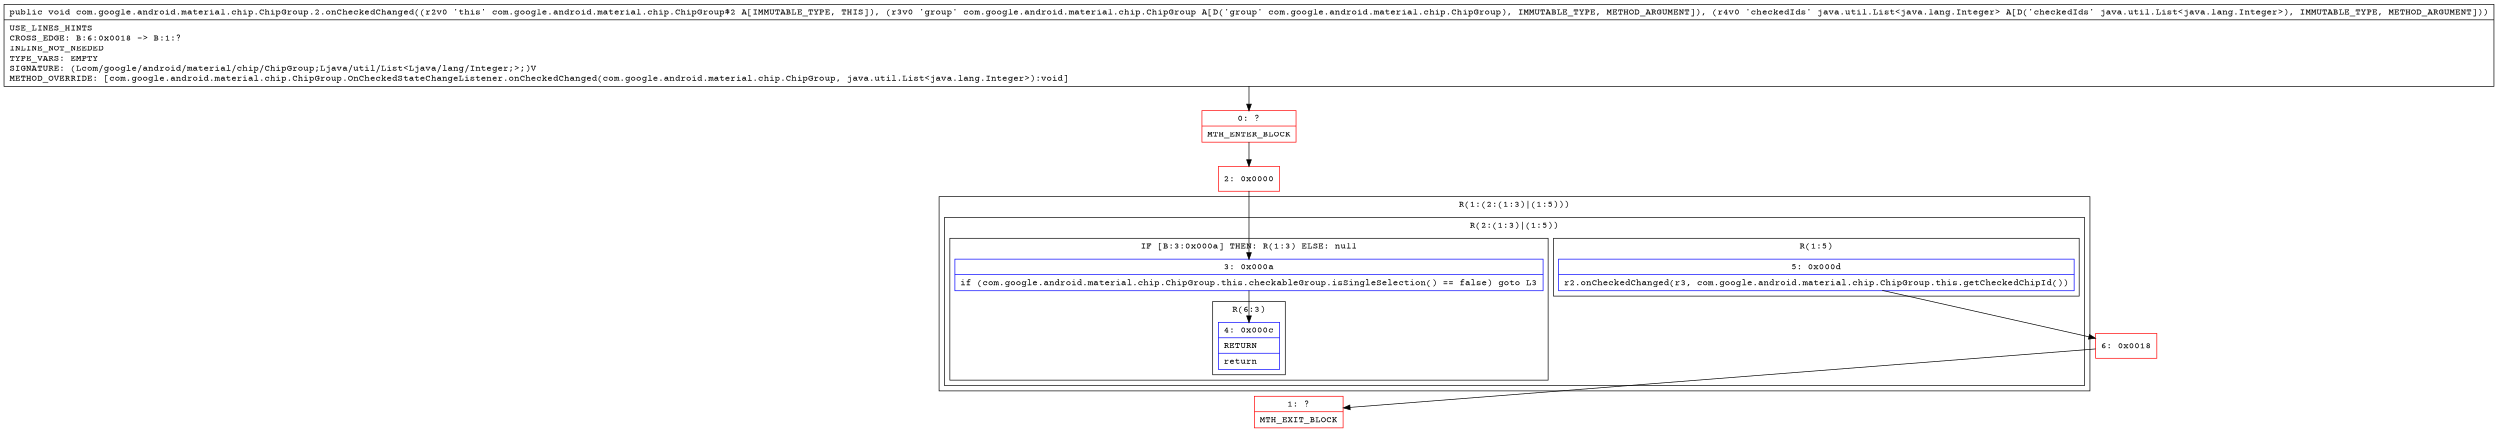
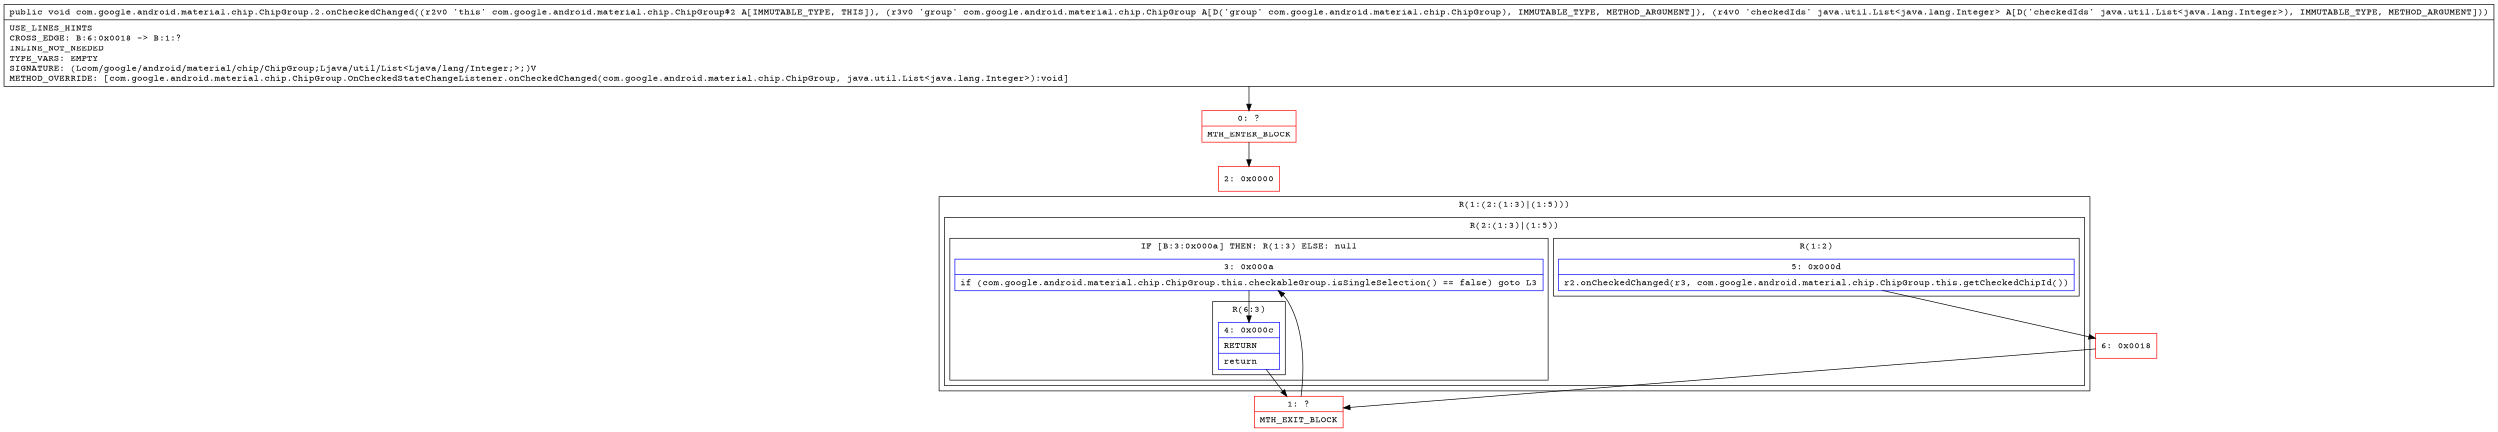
(1249, 222) -> (1301, 344)
(1816, 246) -> (1816, 246)
none -> (1274, 380)
